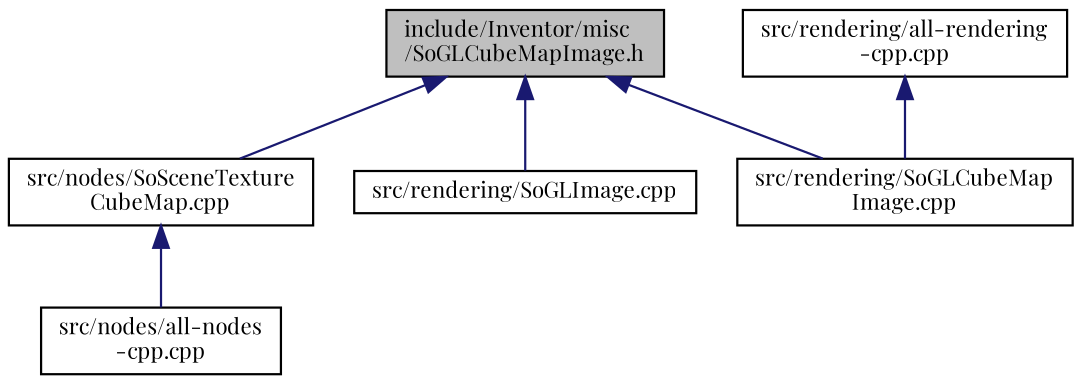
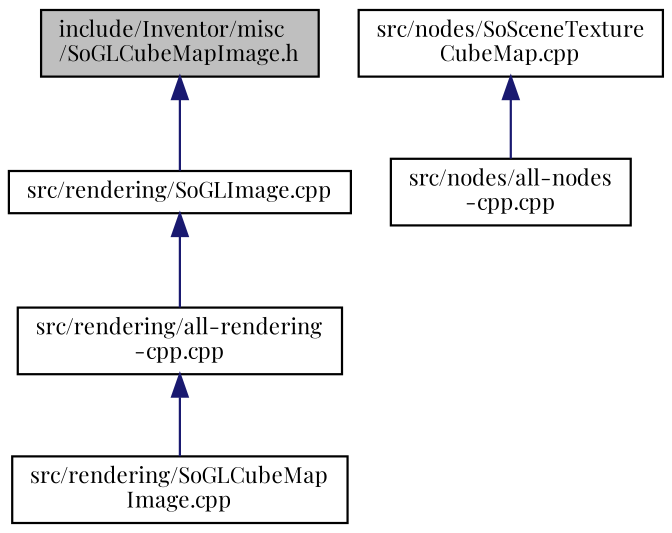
(333, 122) -> none
(726, 122) -> none
none -> (180, 272)
